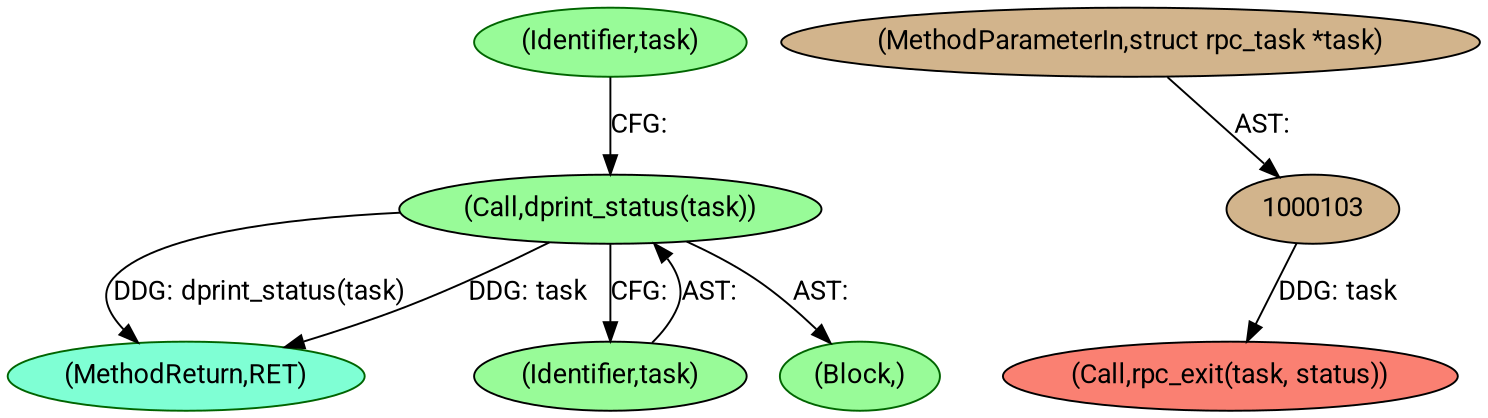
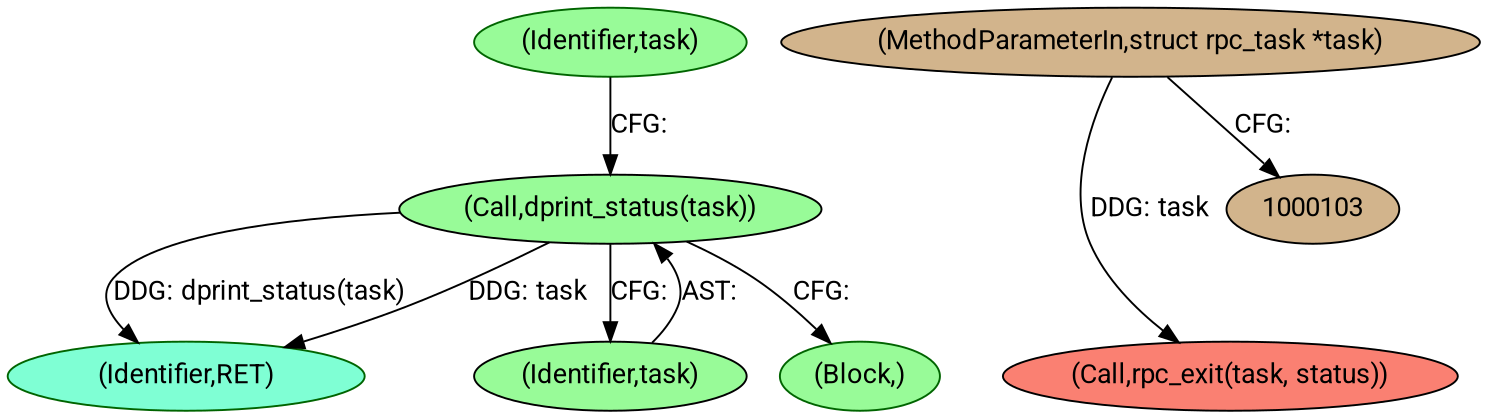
(1267, 126) -> (1267, 126)
(1276, 284) -> (1083, 216)
(825, 293) -> (825, 293)
(186, 376) -> (186, 376)
